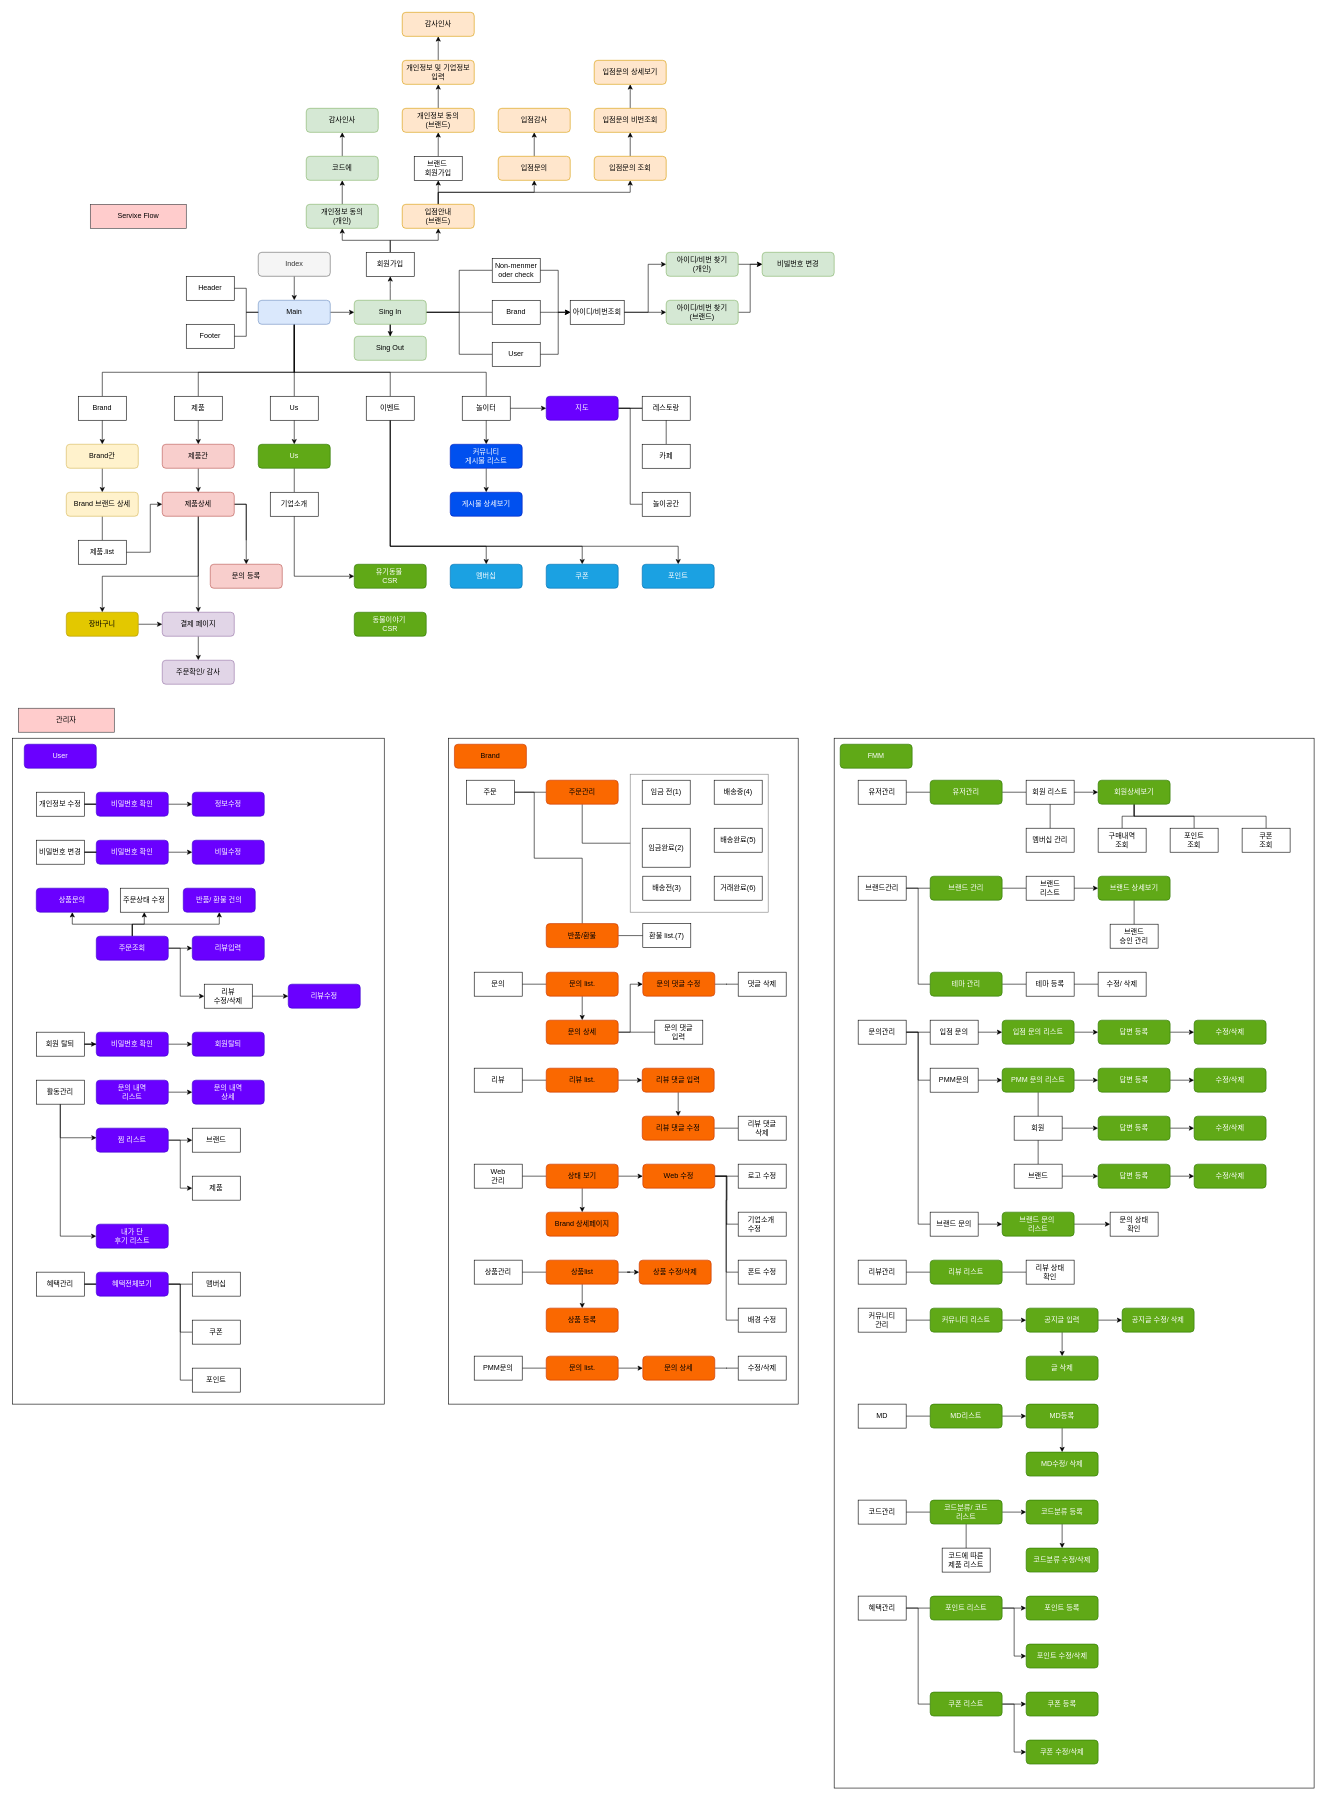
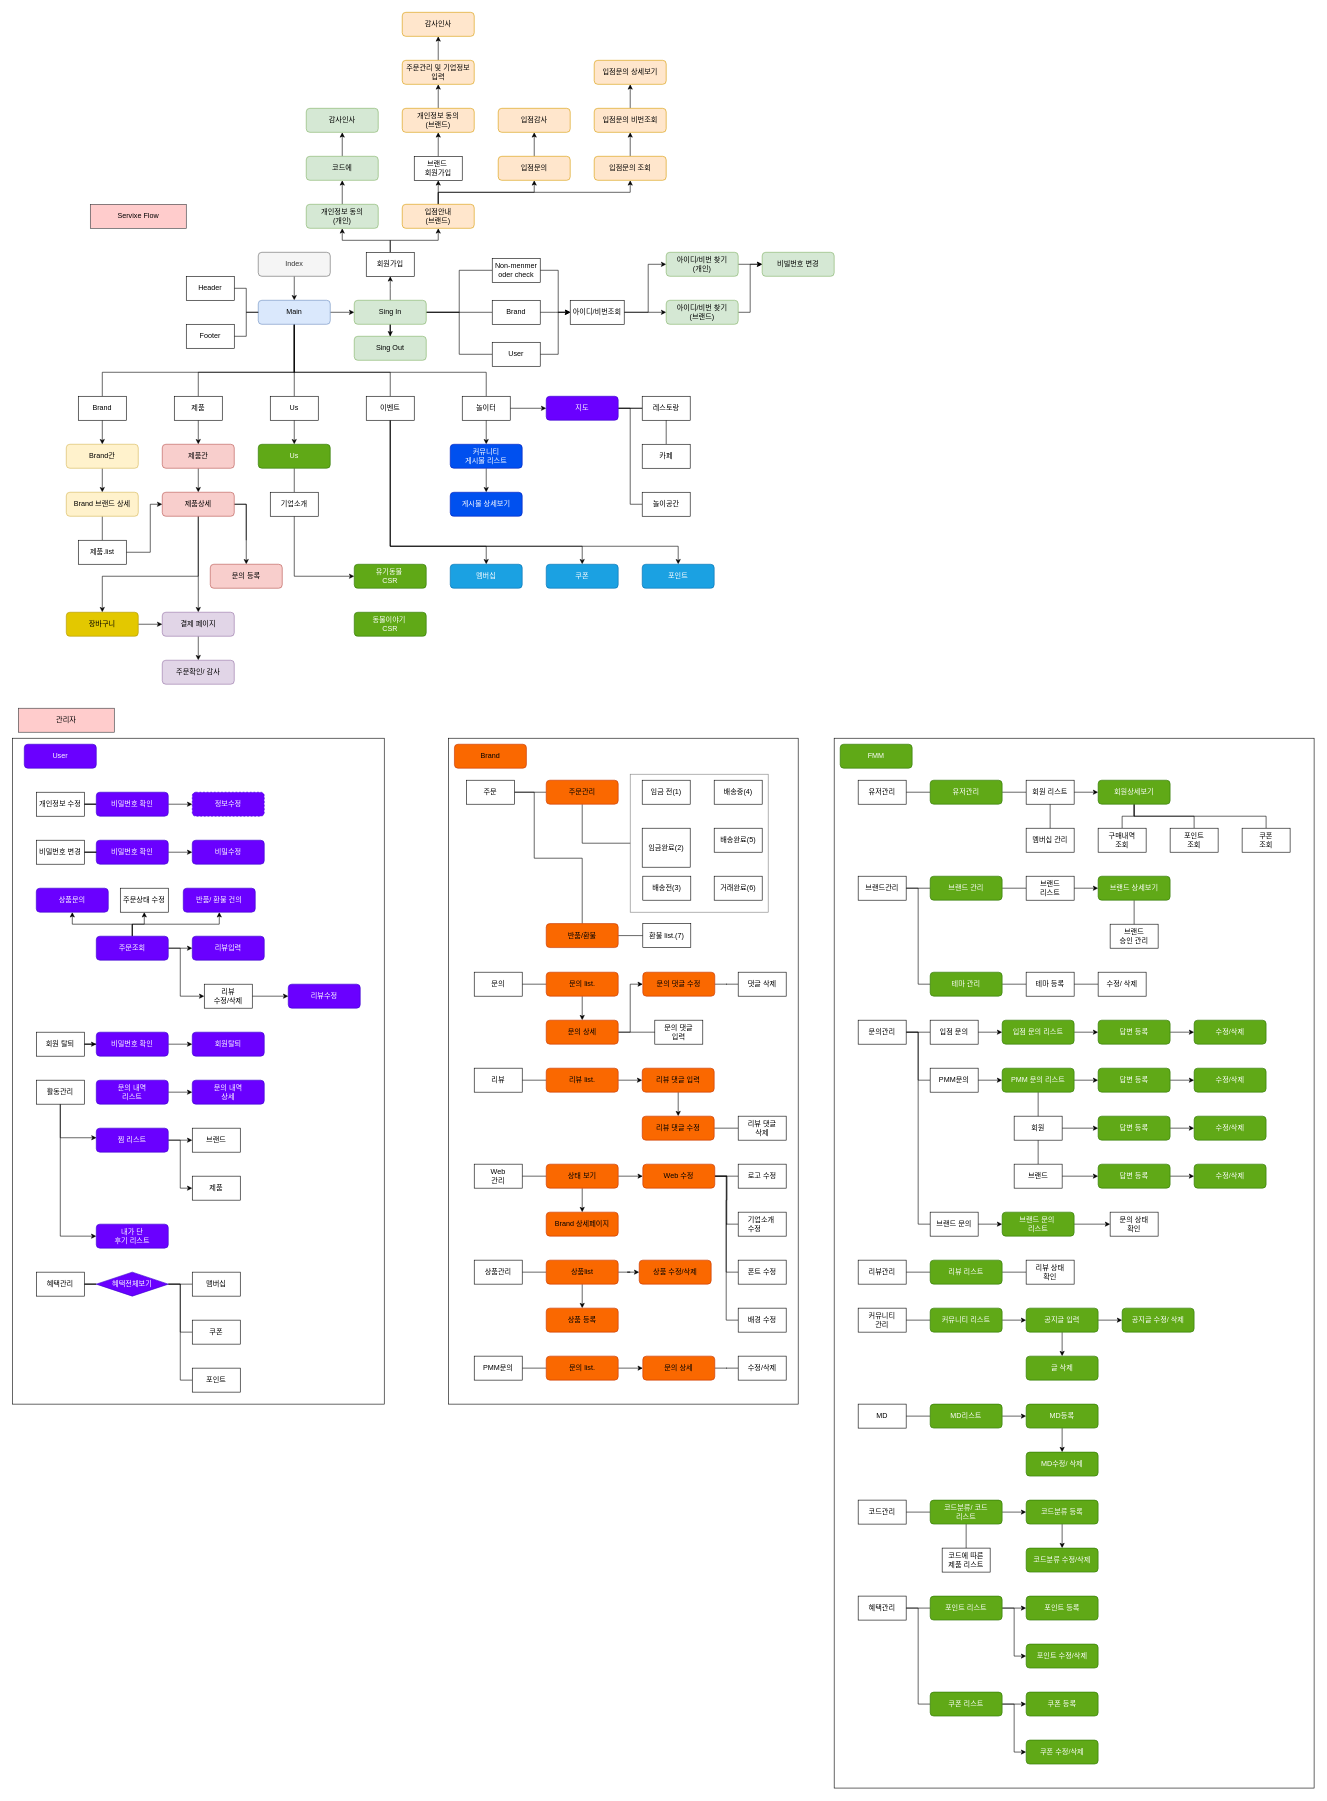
(438, 72) -> (438, 72)
(228, 804) -> (228, 804)
(132, 1284) -> (132, 1284)
